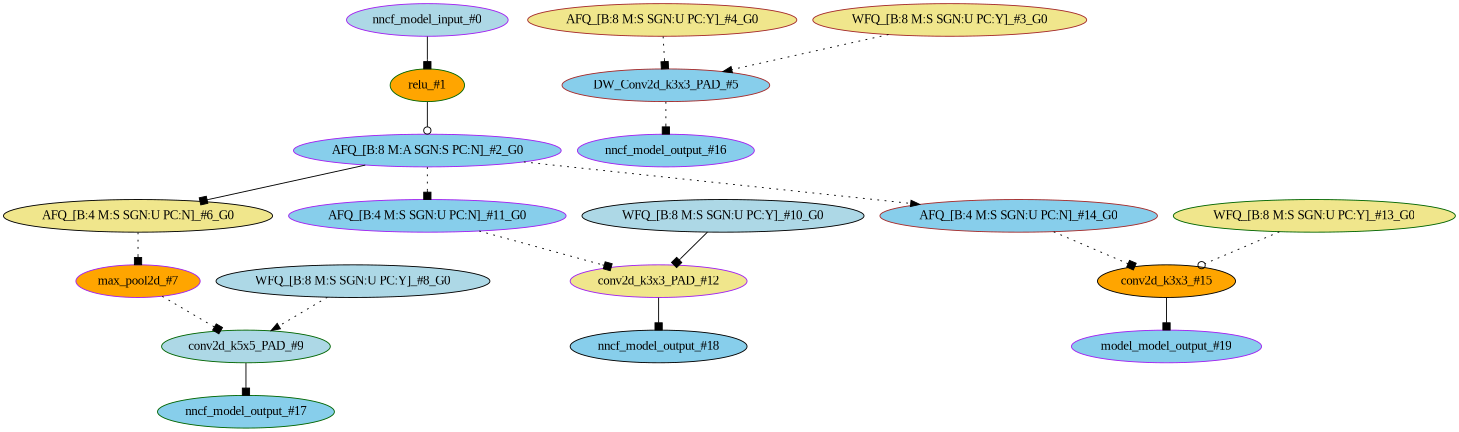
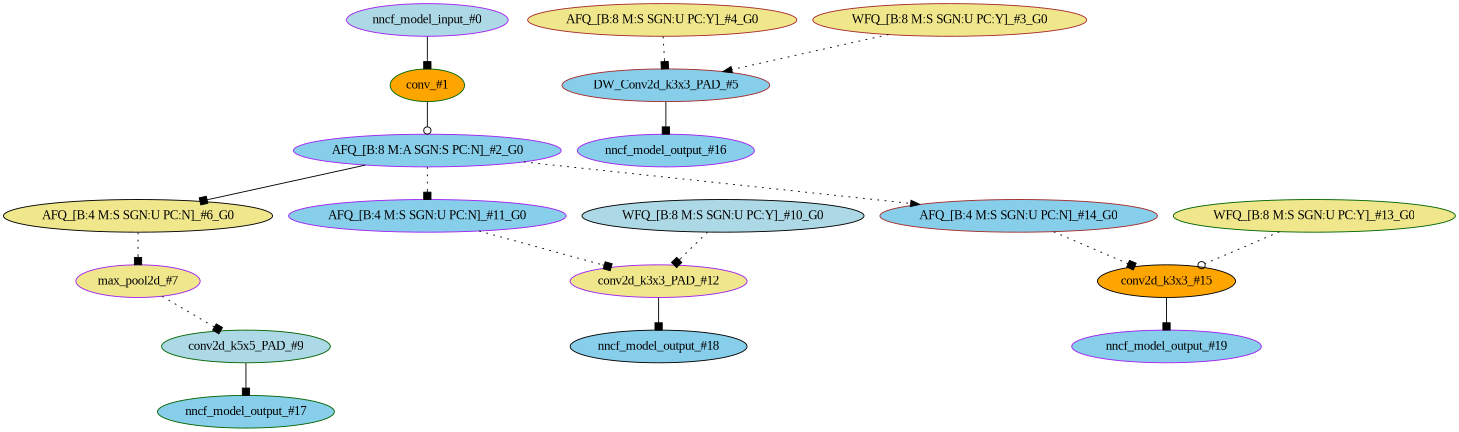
(427, 85) -> (427, 85)
(666, 113) -> (666, 113)
(694, 245) -> (694, 245)
(138, 281) -> (138, 281)
(353, 281) -> none
(1167, 346) -> (1167, 346)
